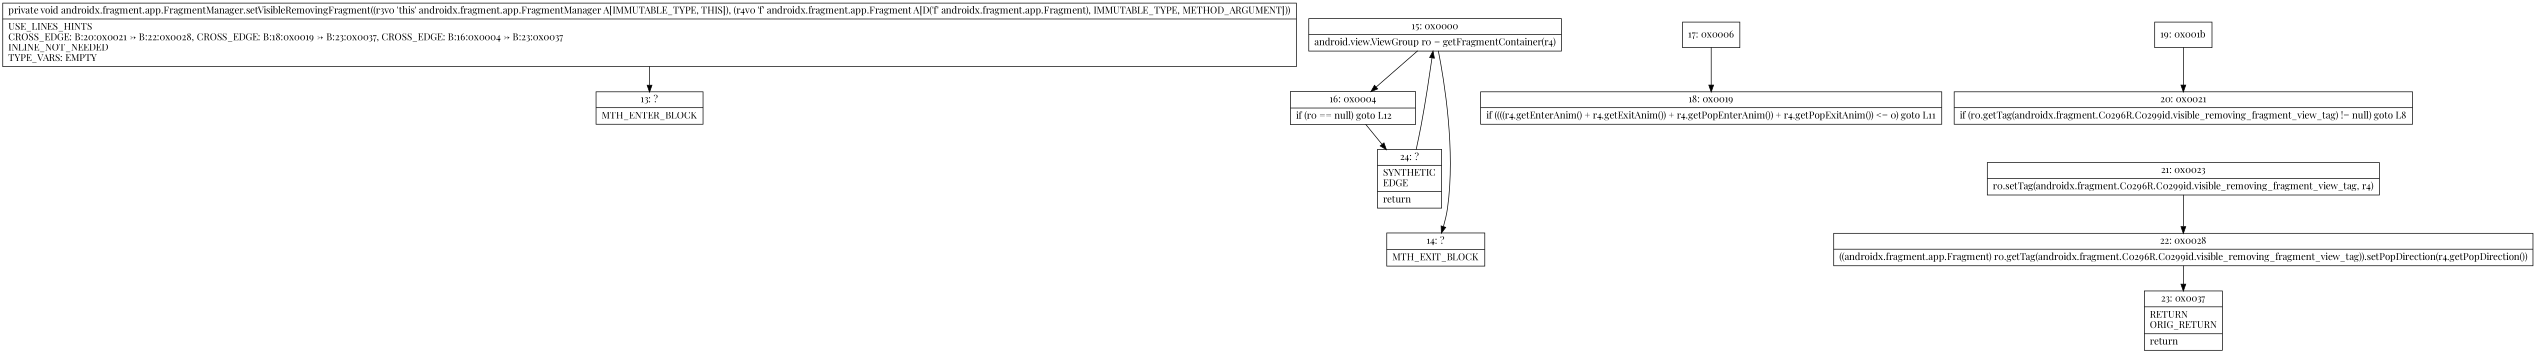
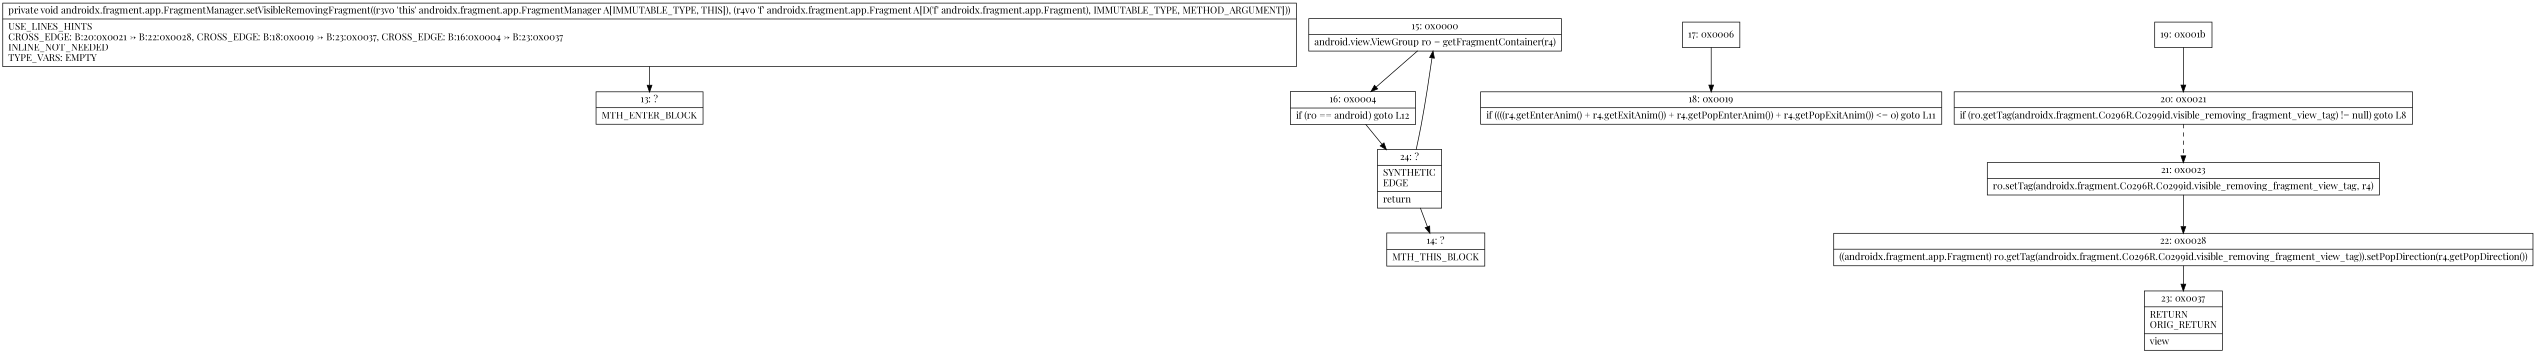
(1344, 116) -> (1353, 116)
(1450, 139) -> (1424, 217)
none -> (2183, 140)
(1435, 257) -> (1436, 257)
(2164, 342) -> (2160, 342)
